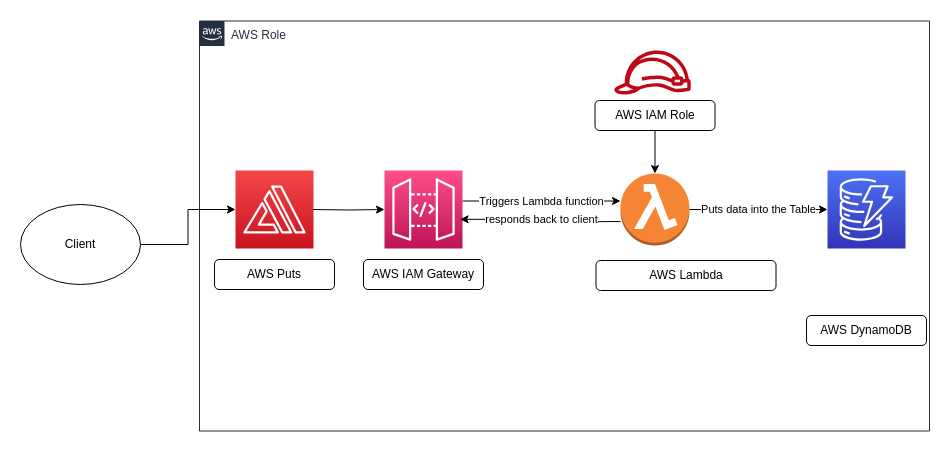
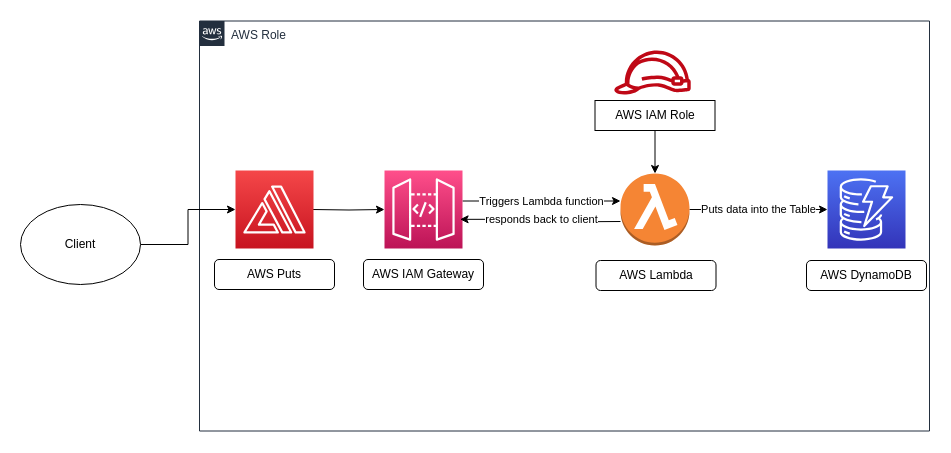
(655, 116) -> (655, 116)
(686, 276) -> (656, 276)
(867, 331) -> (867, 276)
